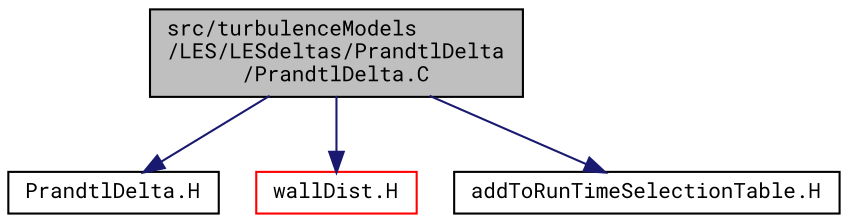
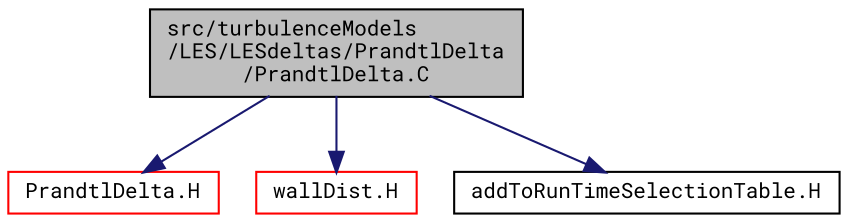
(114, 193) -> (114, 193)
